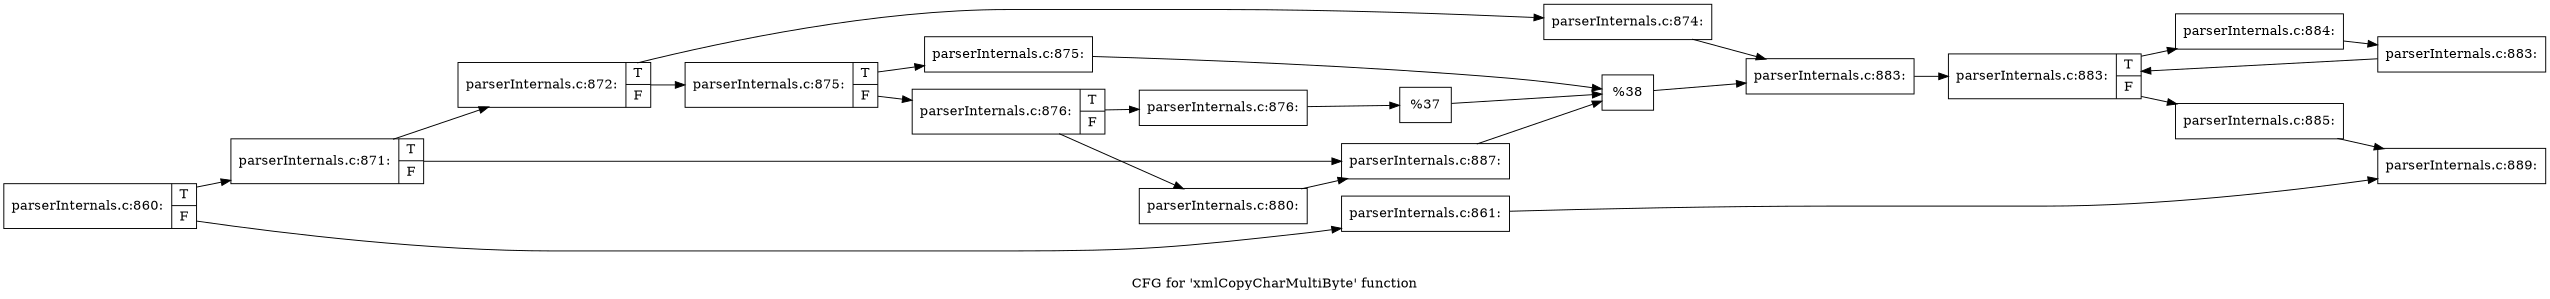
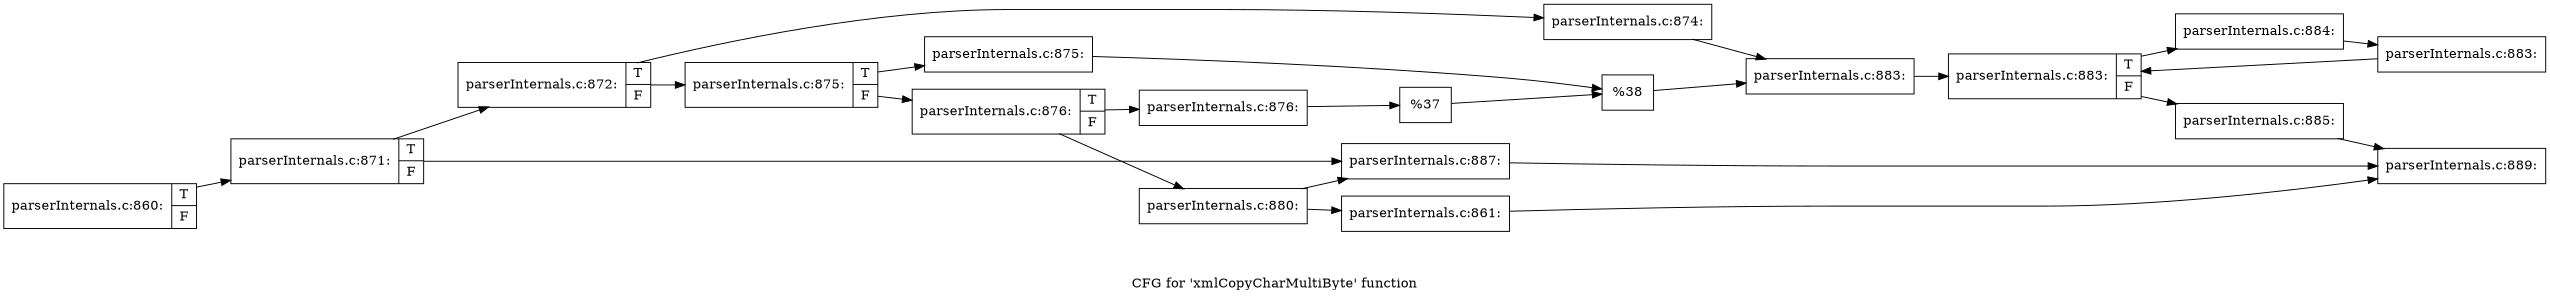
(1535, 124) -> (1939, 166)
(764, 251) -> (1319, 210)
